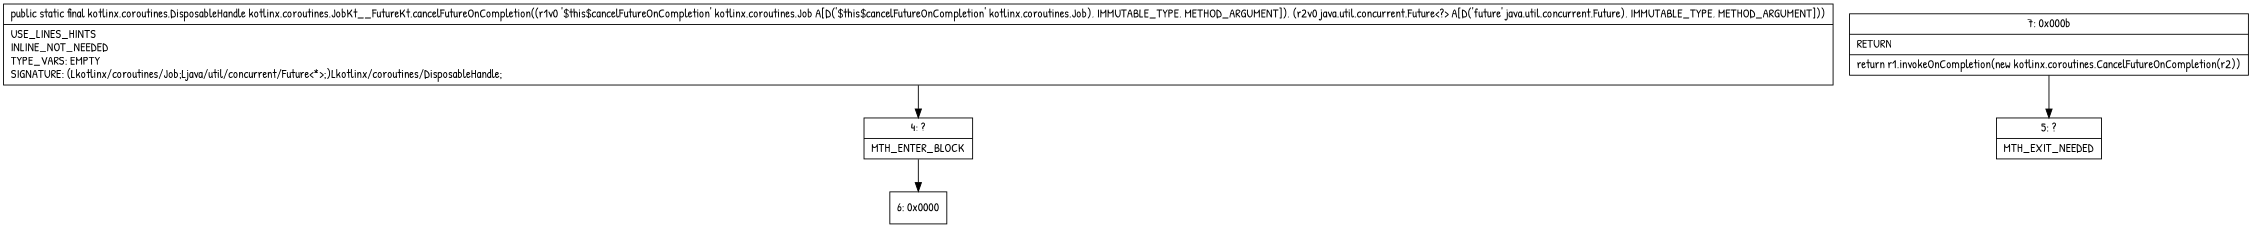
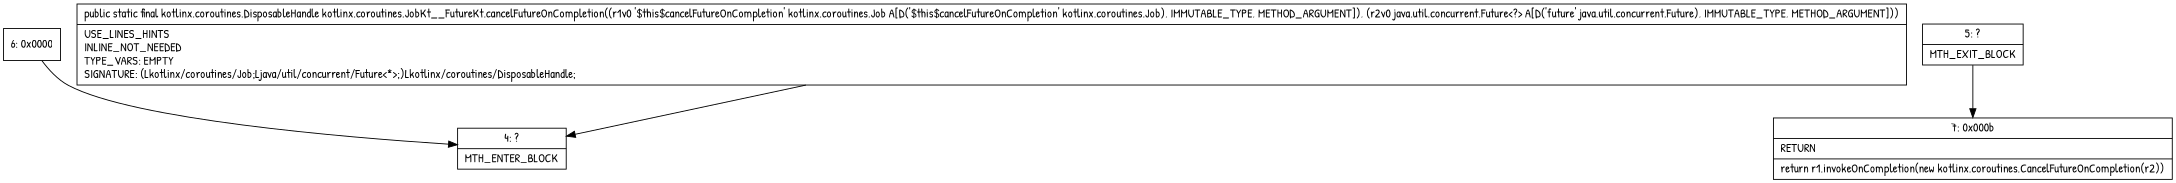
(2049, 92) -> (1973, 87)
(2049, 148) -> (1973, 54)
(918, 171) -> (238, 124)
